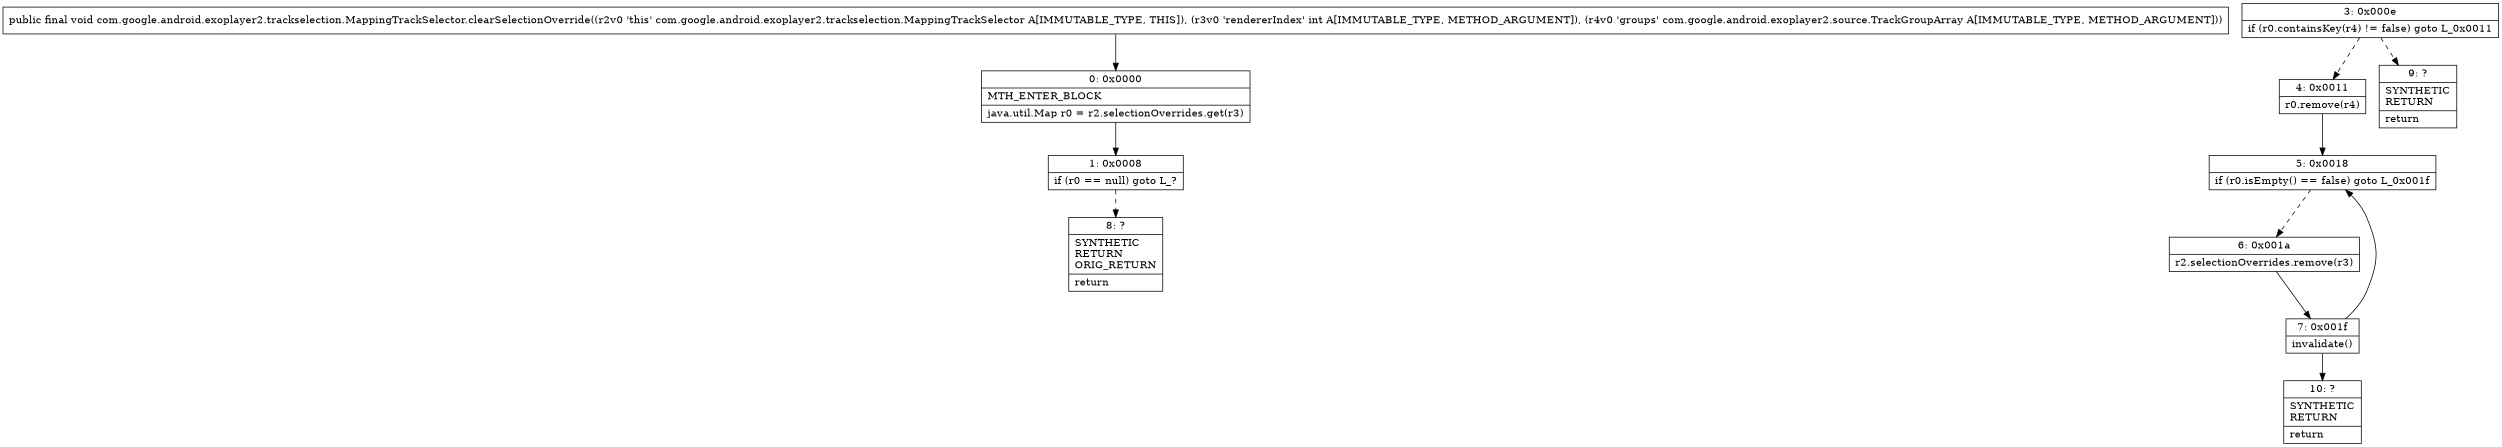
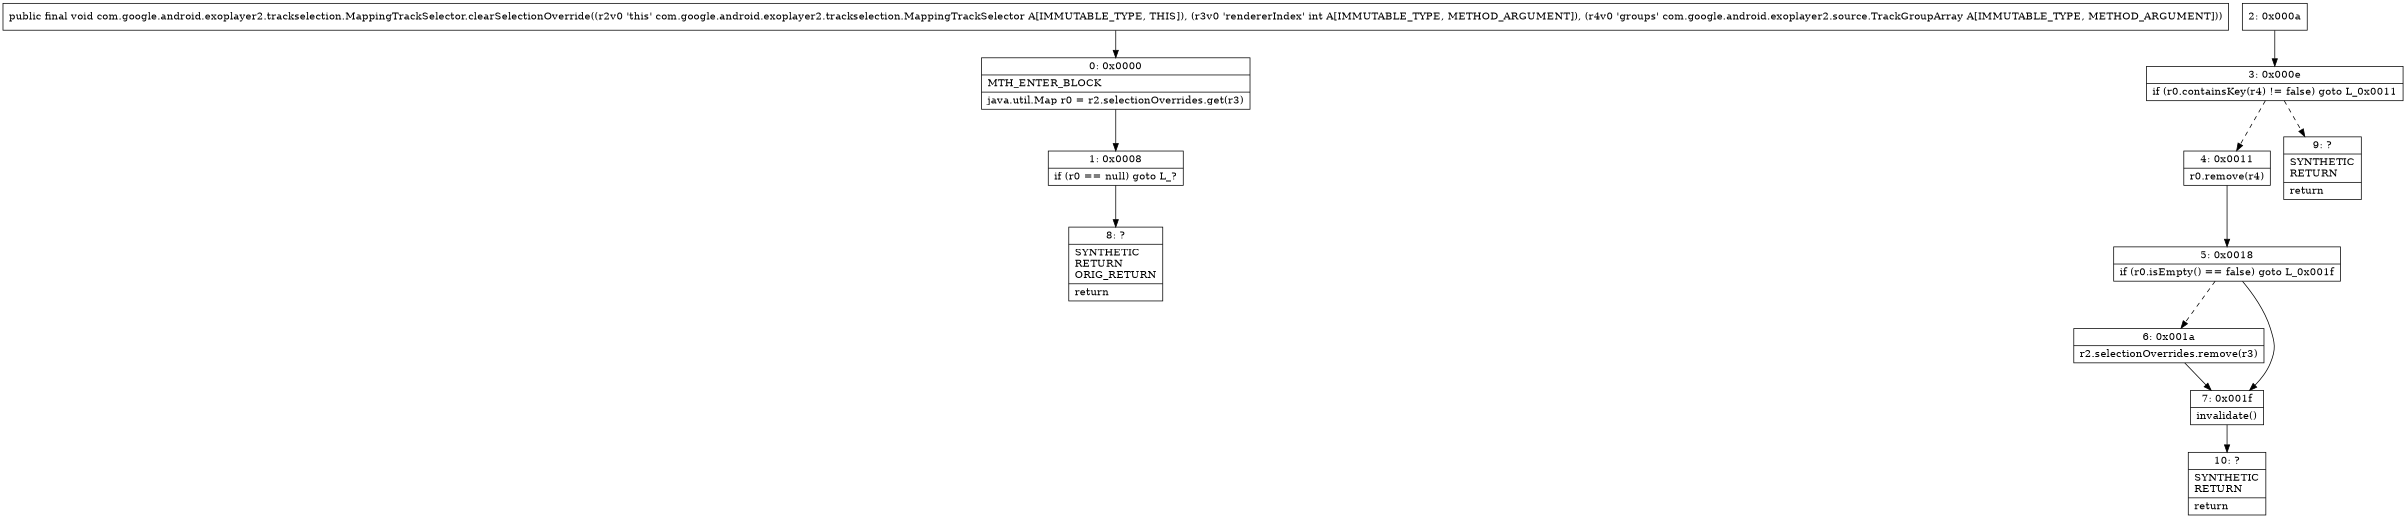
none -> (2275, 17)
(1116, 200) -> (1116, 202)
(2376, 258) -> (2272, 332)
